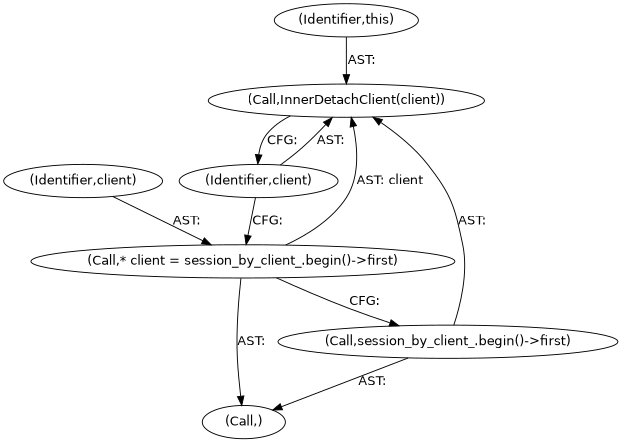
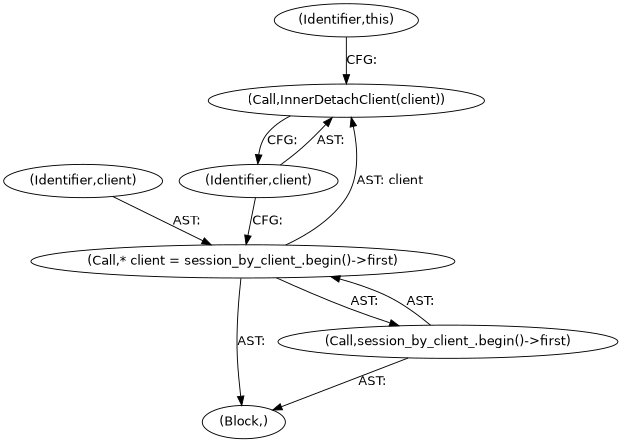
(364, 60) -> (364, 60)
(454, 211) -> (388, 296)
(367, 302) -> (367, 302)
(244, 422) -> (244, 422)
